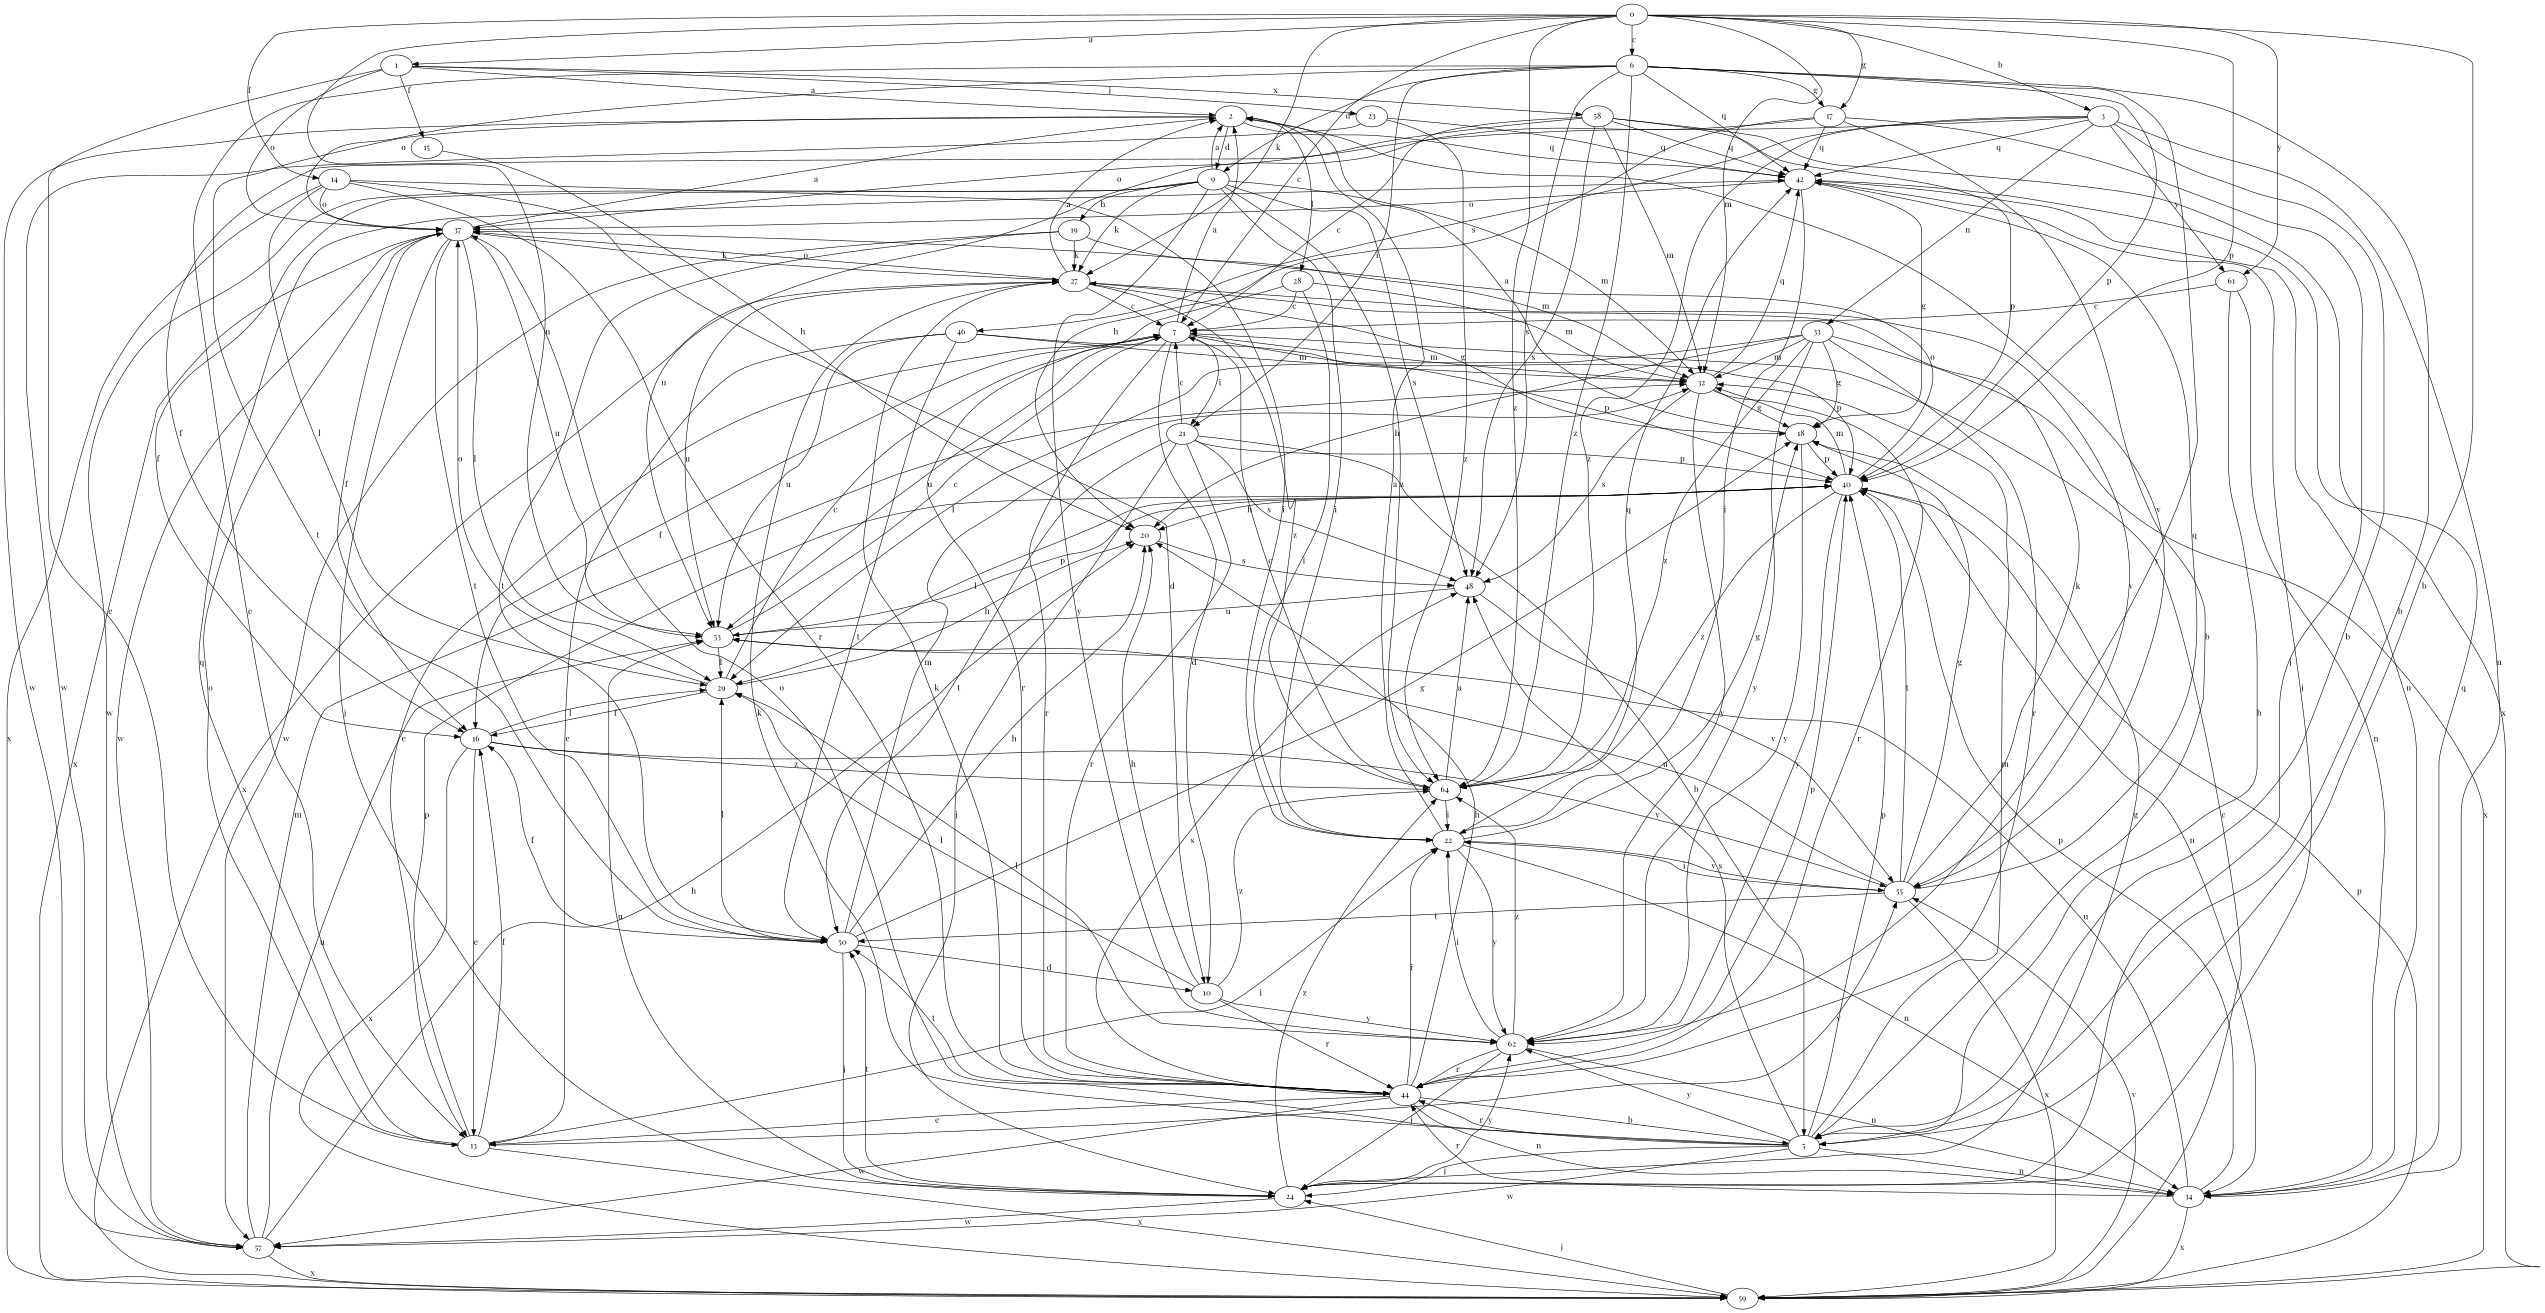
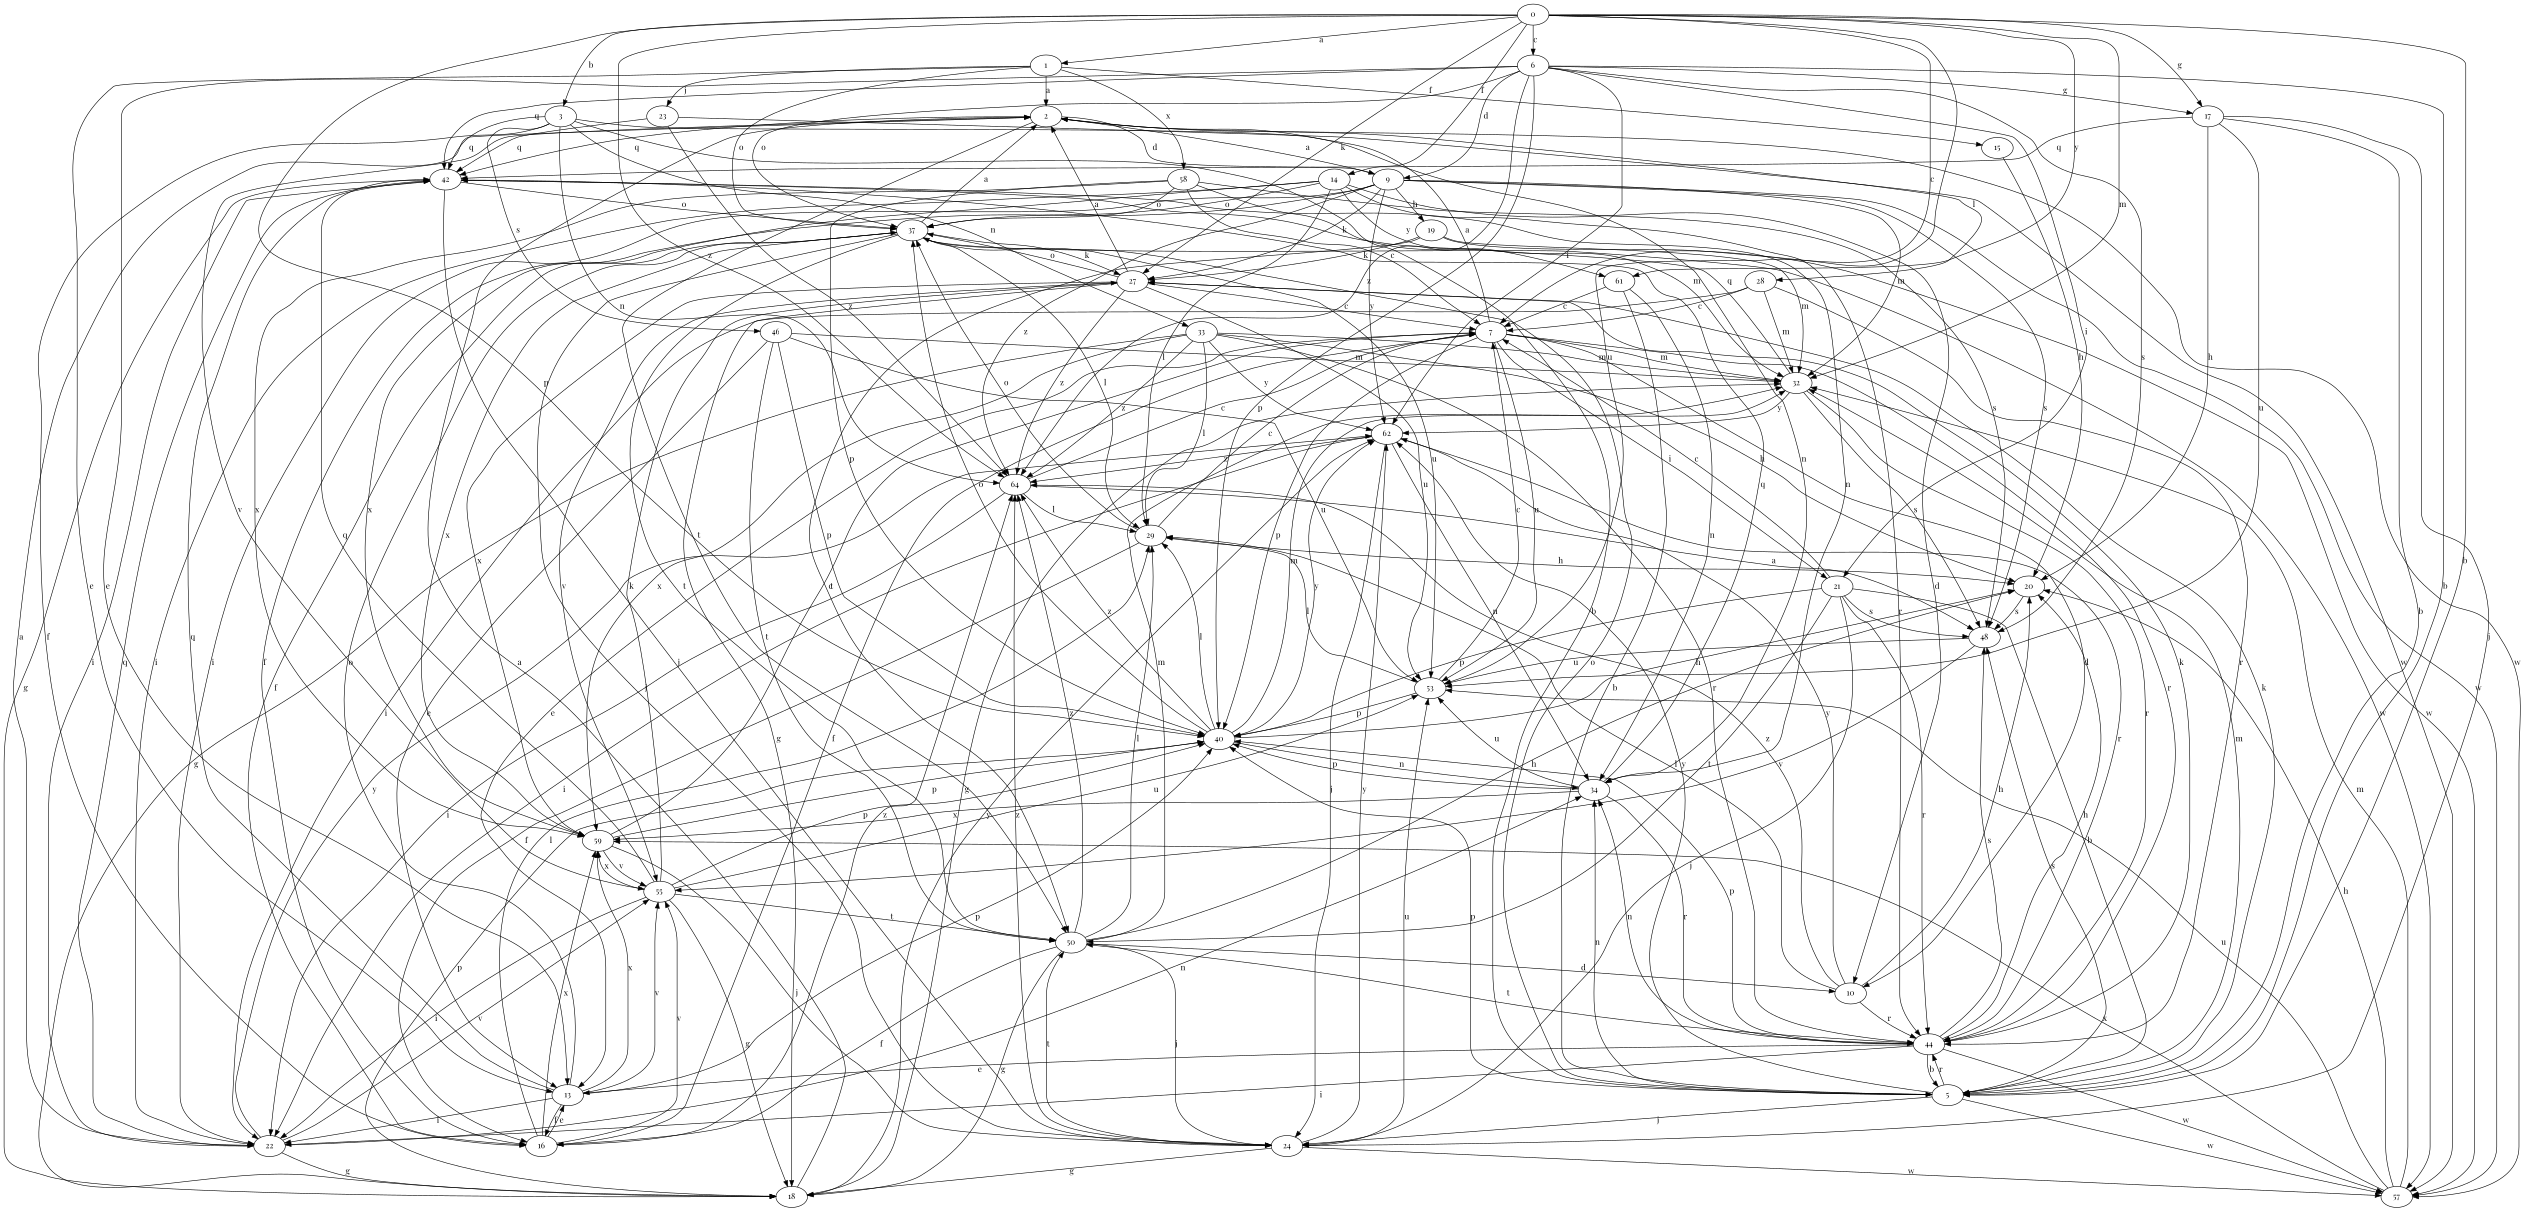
(1696, 147) -> none
(2165, 196) -> (1399, 238)
(1747, 406) -> (1075, 543)
(1589, 459) -> (622, 307)
(2157, 561) -> (1568, 256)
(1907, 688) -> (866, 815)
none -> (1068, 715)
(1099, 944) -> (1068, 520)
